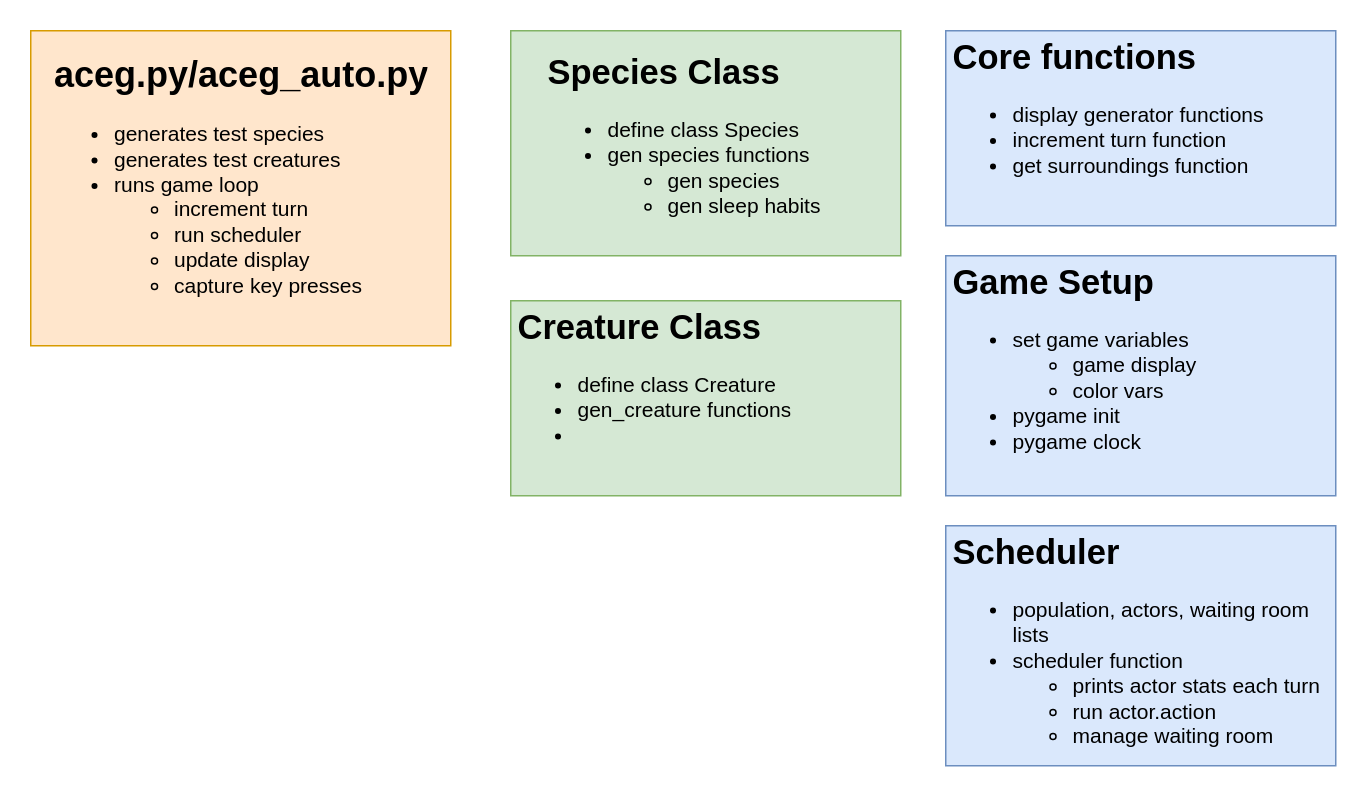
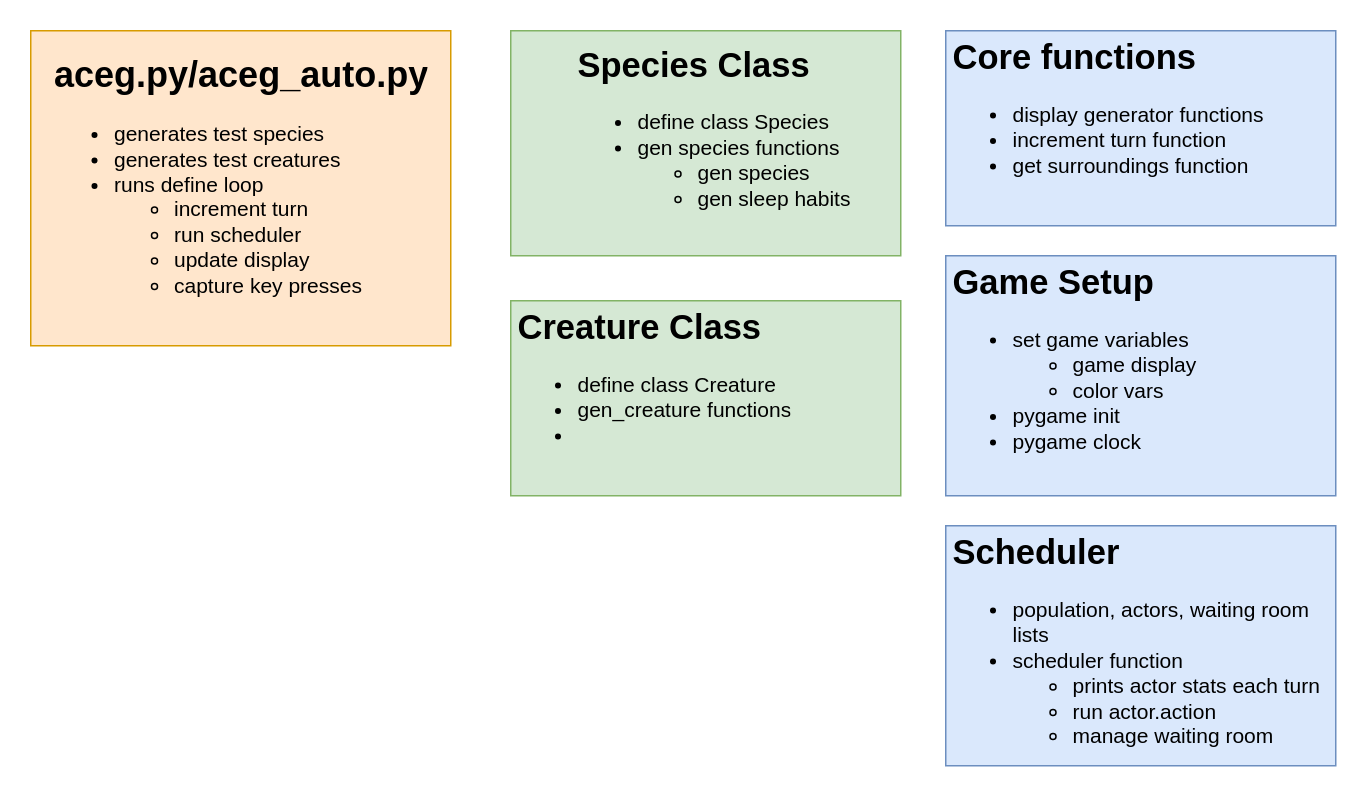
(171, 117) -> (171, 117)
(683, 136) -> (713, 128)
